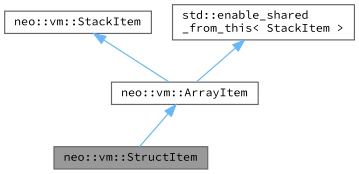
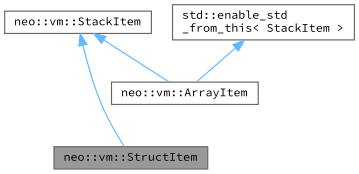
(263, 22) -> (263, 22)
(154, 130) -> (99, 98)
